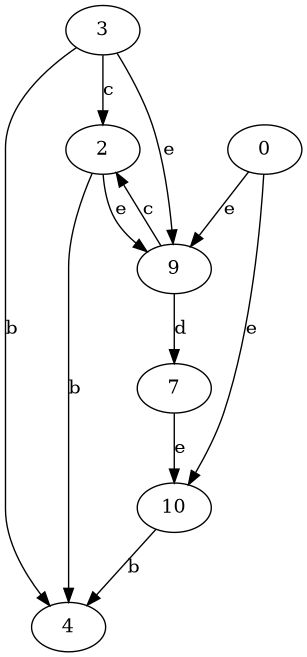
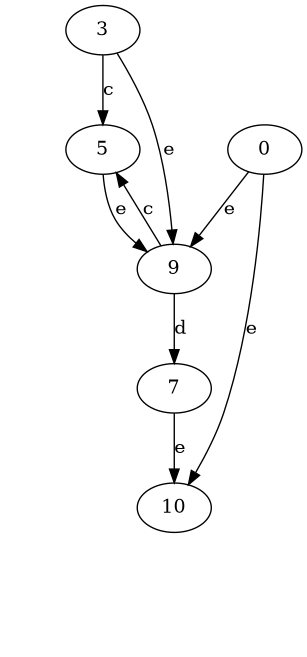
(103, 150) -> (103, 150)
(69, 627) -> none
